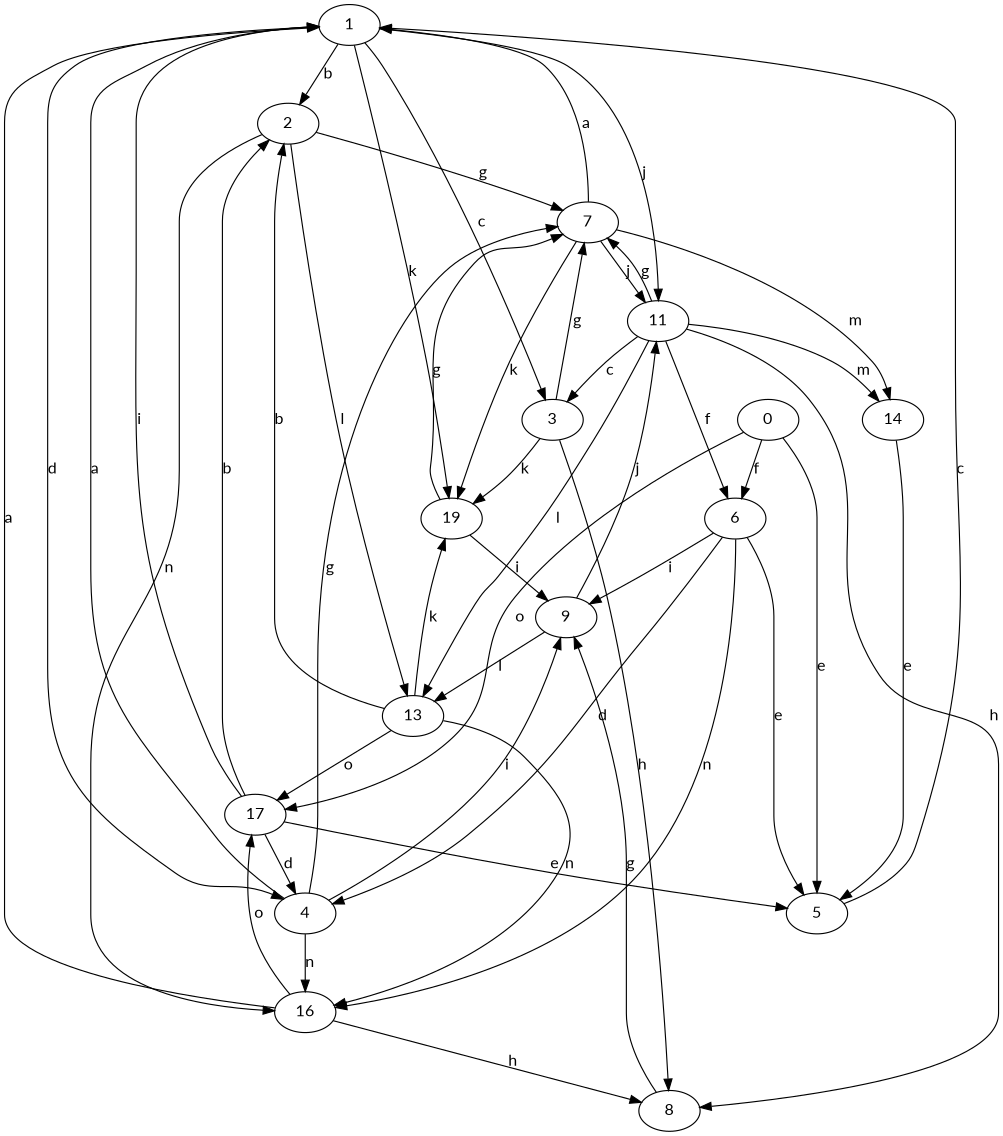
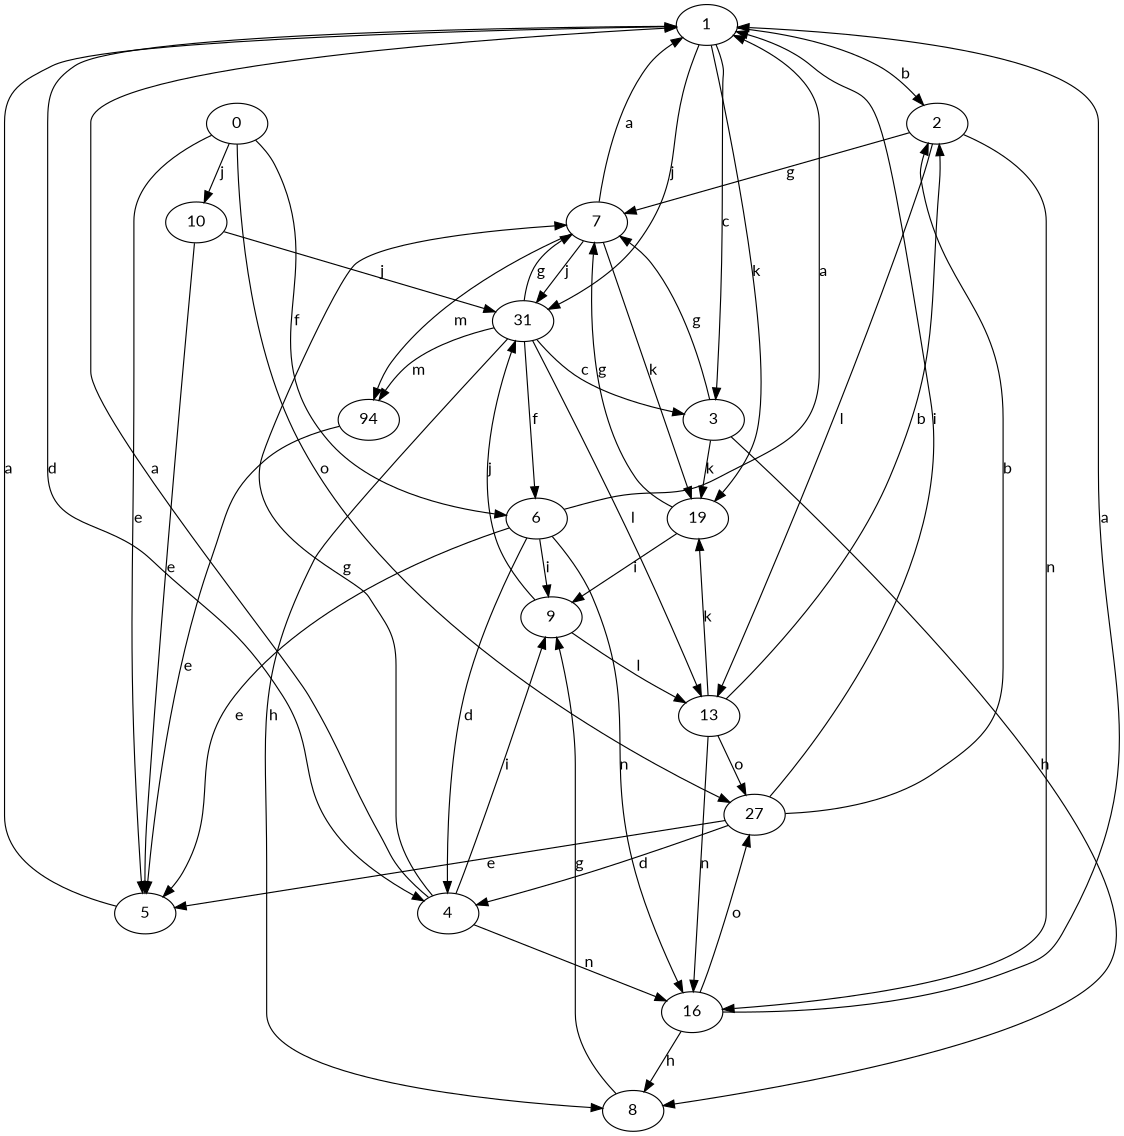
none -> (196, 222)
(658, 321) -> (523, 321)
none -> (819, 346)
(893, 420) -> (369, 420)
(961, 469) -> (9, 469)
(255, 815) -> (755, 815)
